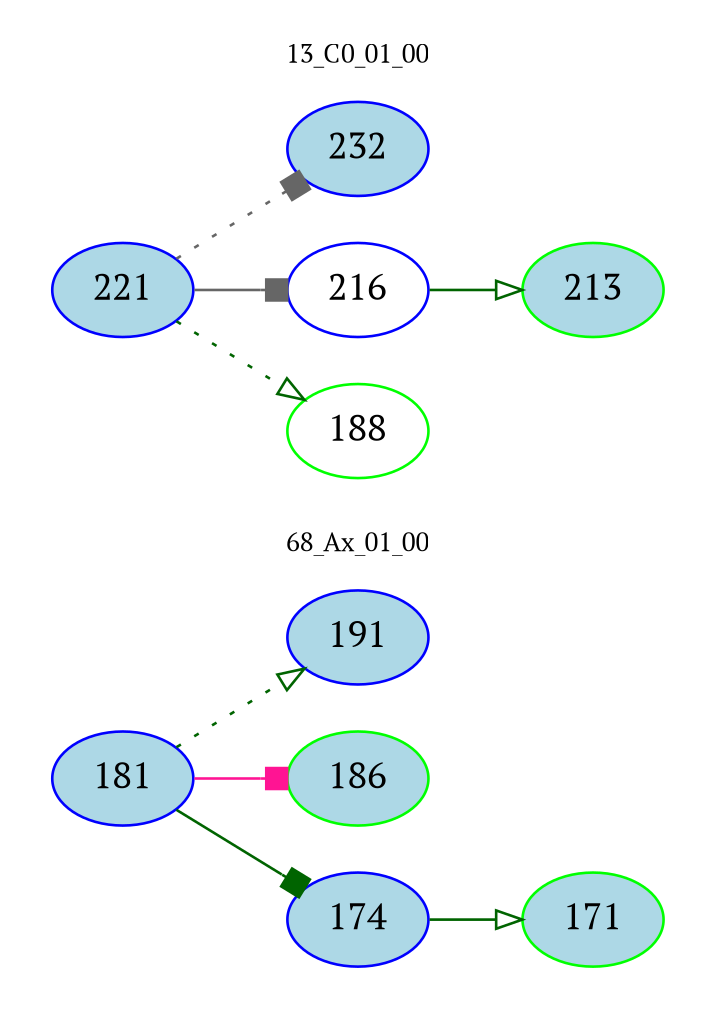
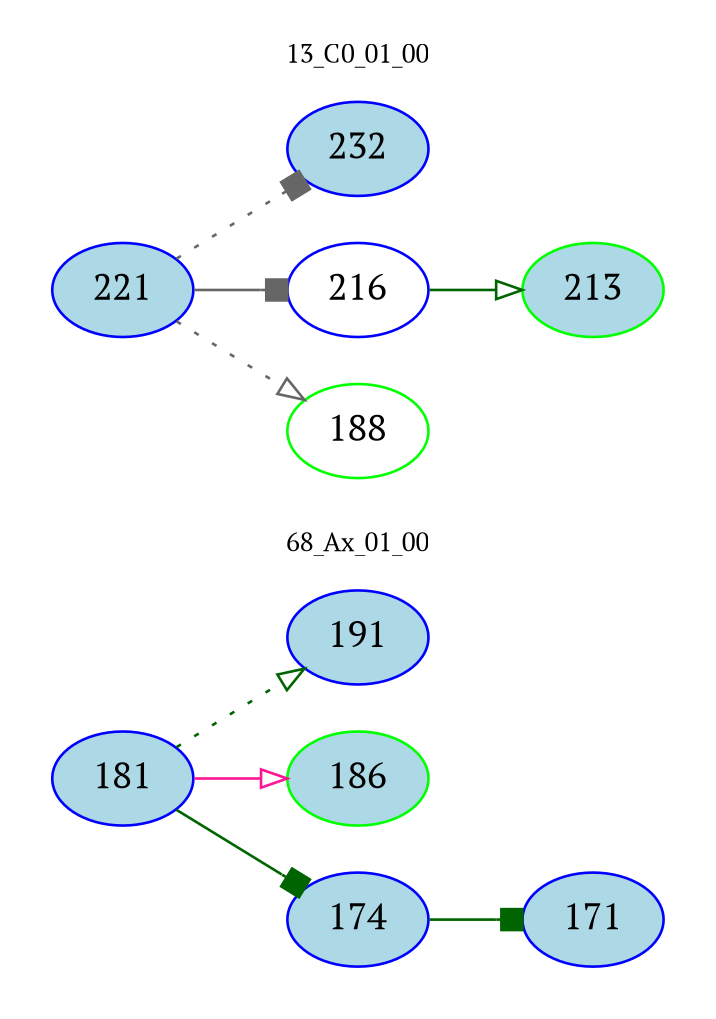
(229, 354) -> (229, 354)
(228, 779) -> (228, 779)
(463, 920) -> (463, 920)
(593, 920) -> (593, 920)
